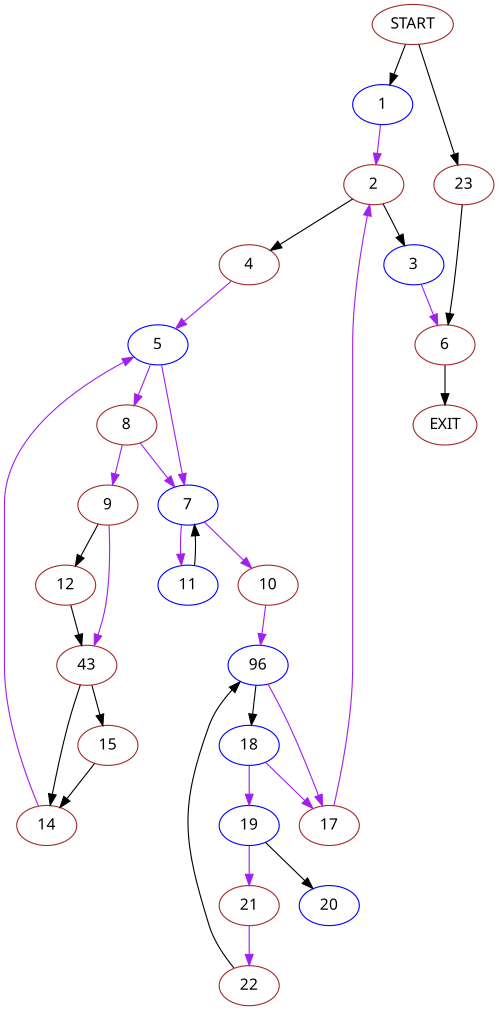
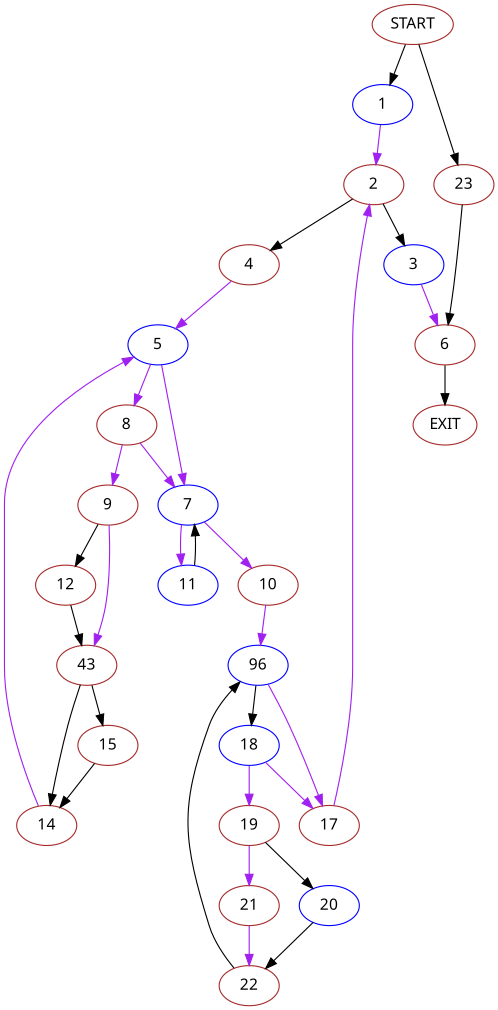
(249, 825) -> (249, 825)
none -> (293, 942)
